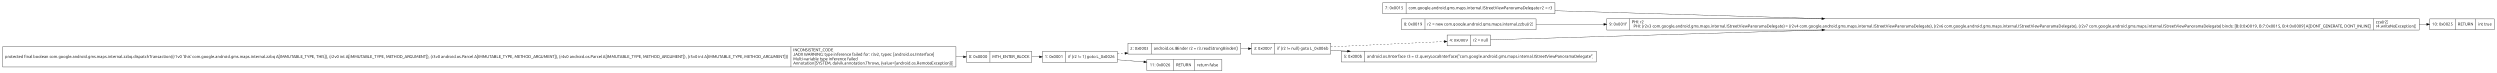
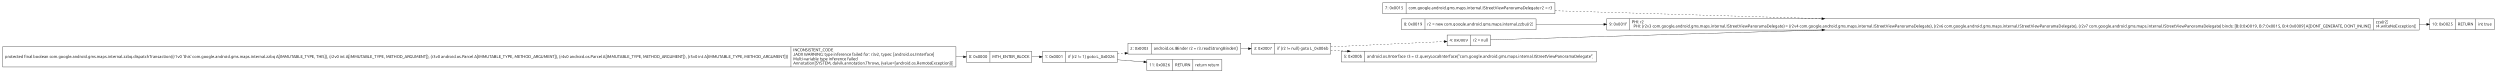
(1688, 15) -> (1688, 15)
(1339, 51) -> (1339, 51)
(1208, 65) -> (1207, 65)
